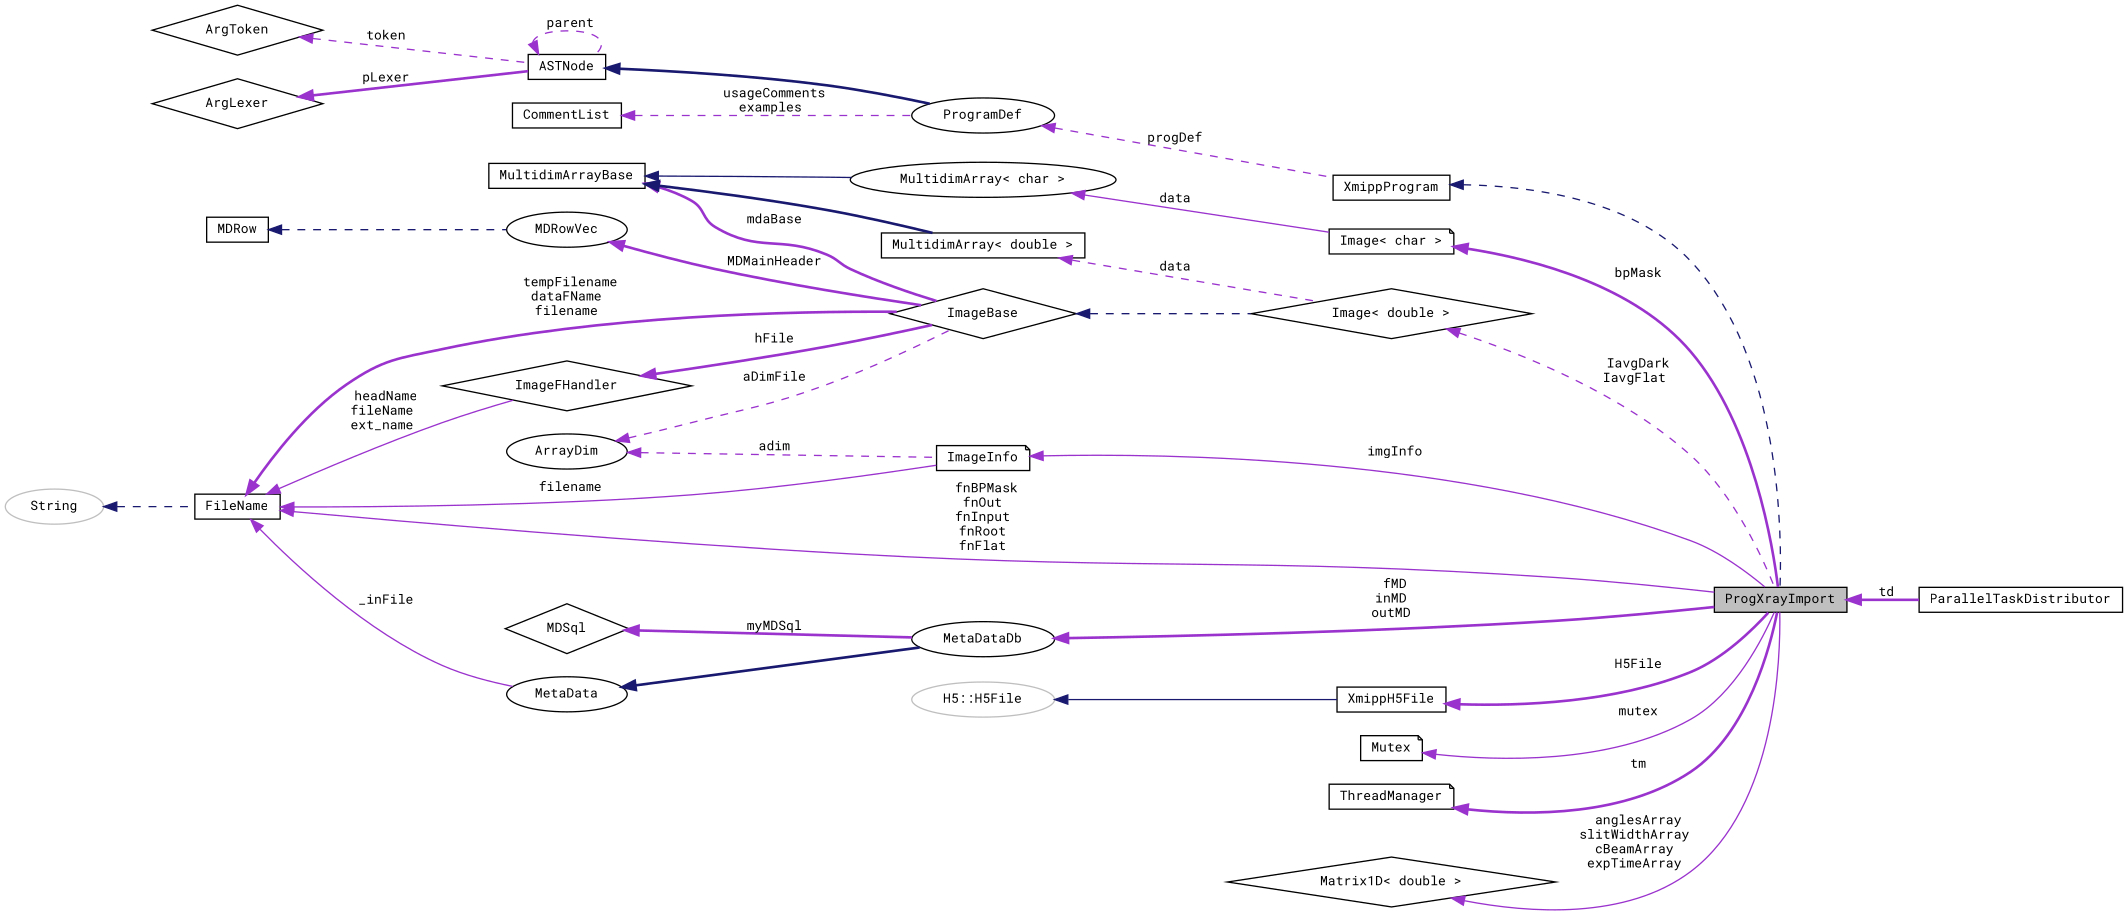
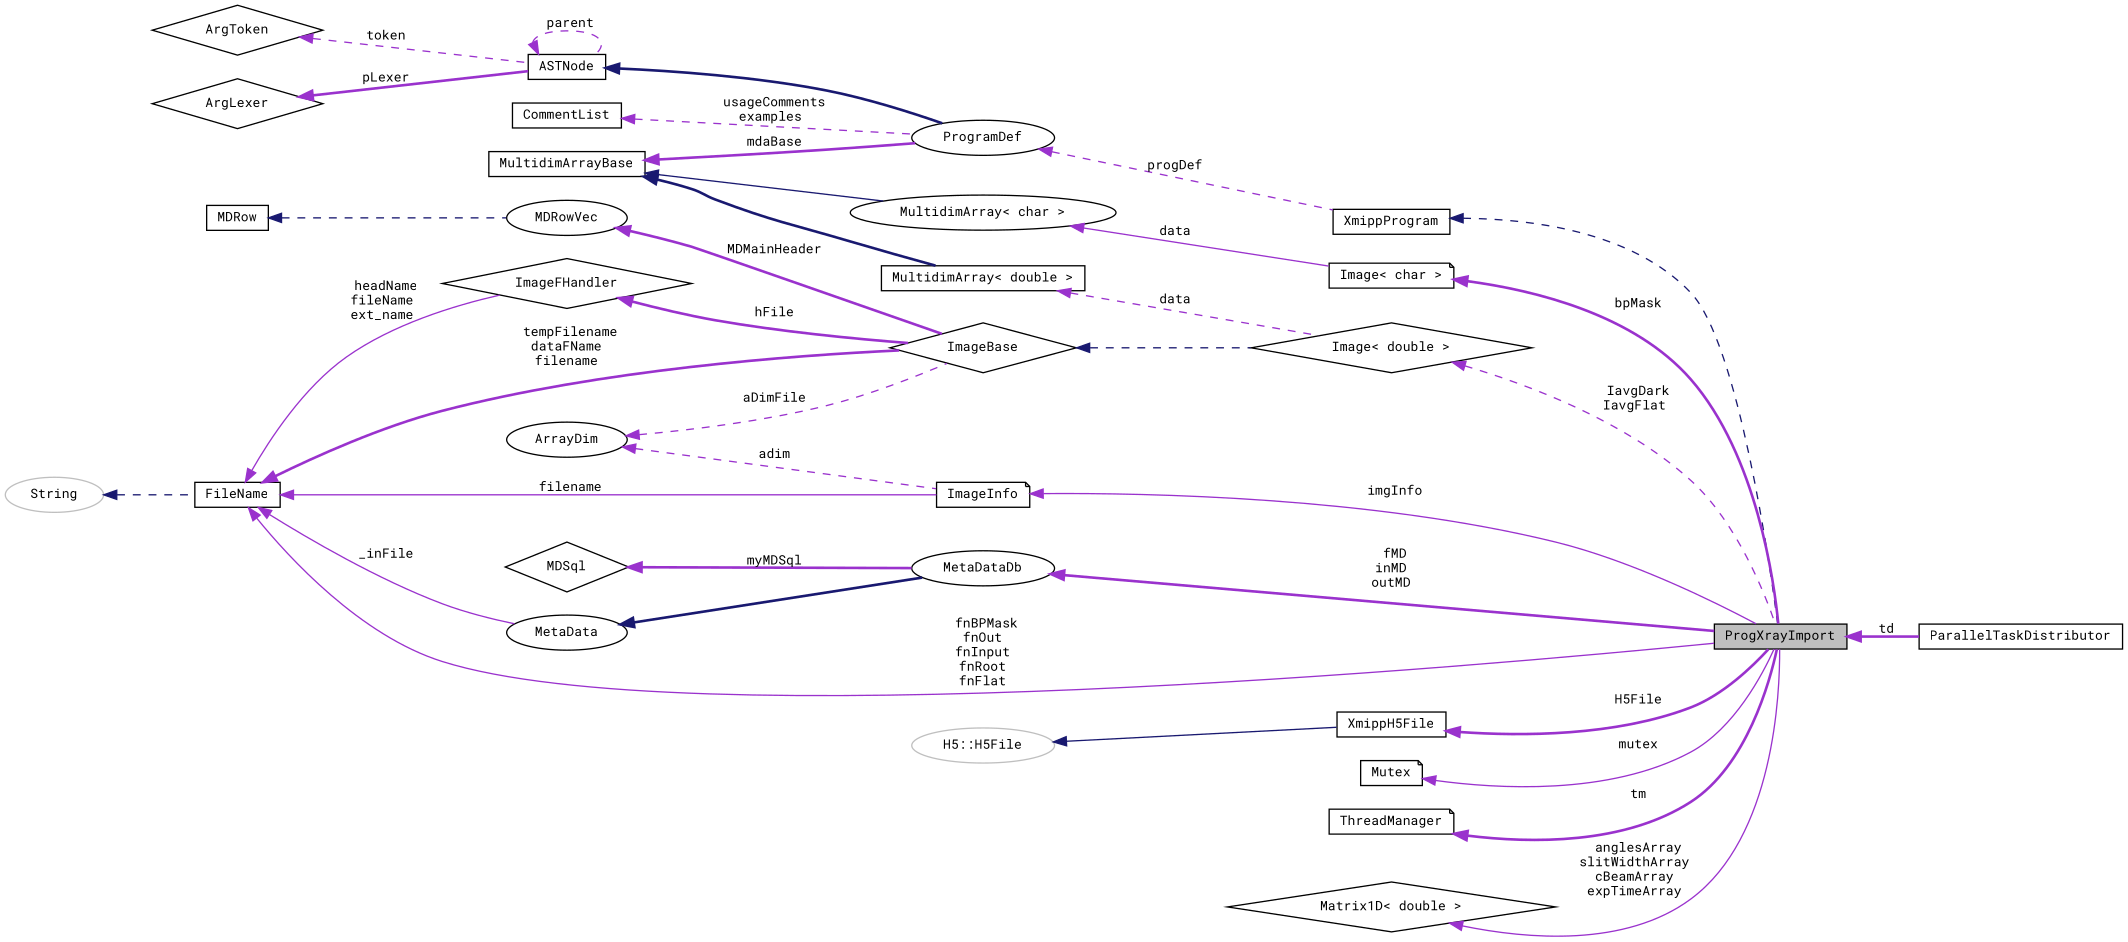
(794, 246) -> (787, 152)
